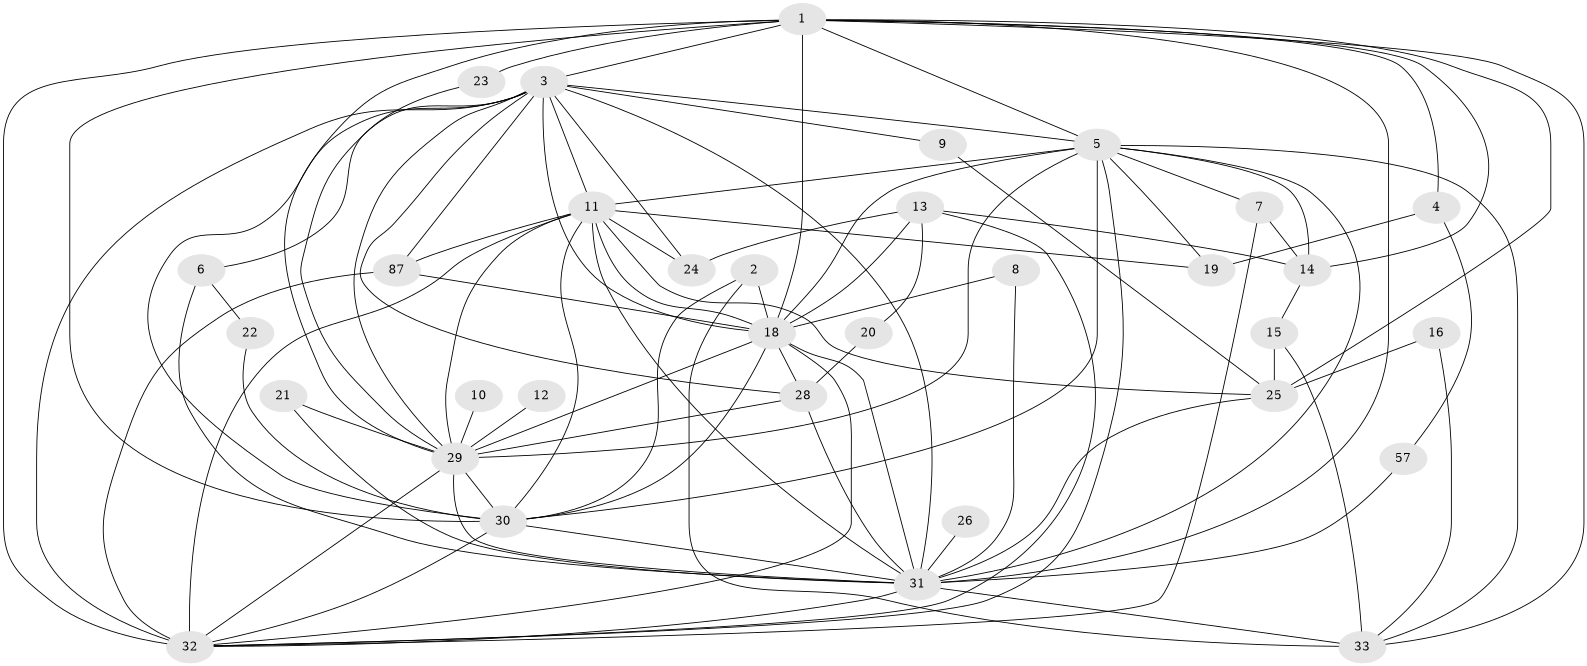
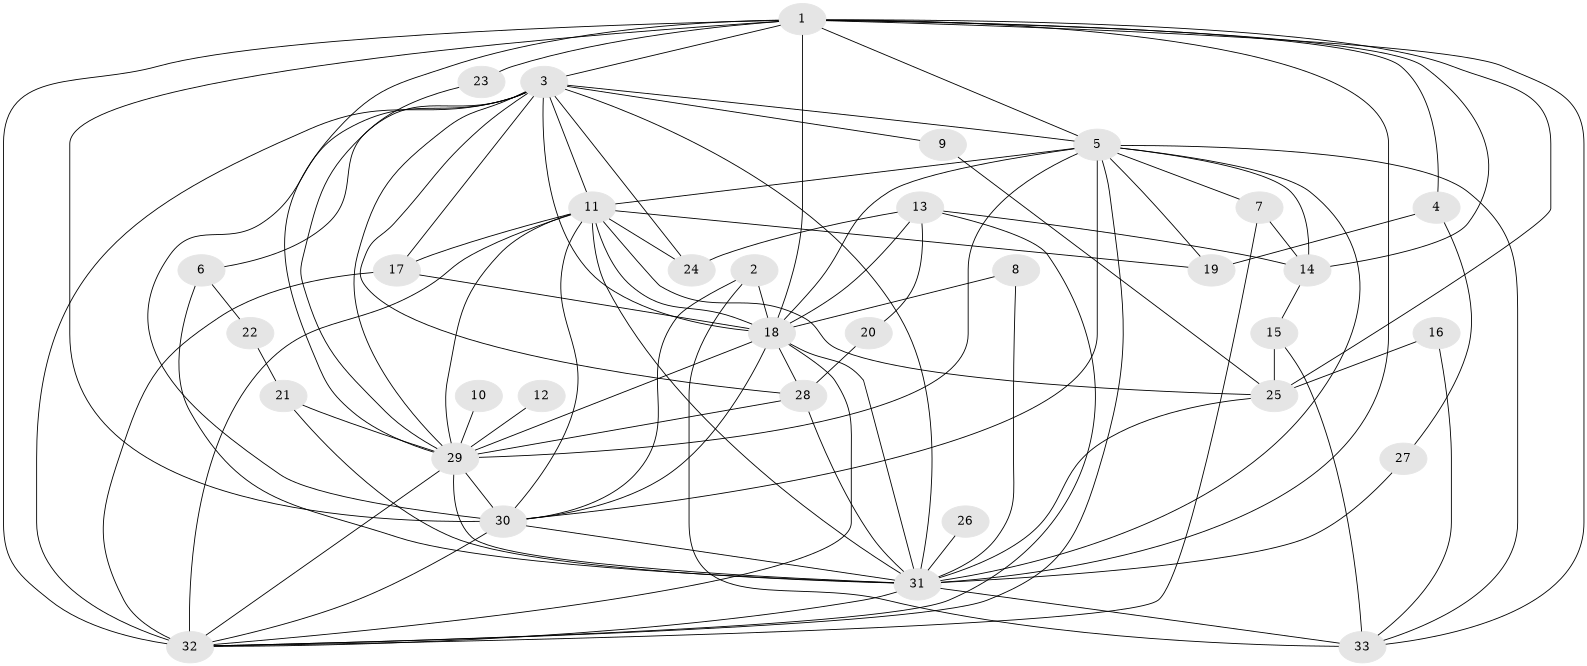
(397, 270) -> (397, 270)
(1403, 459) -> (1403, 459)
(326, 474) -> (270, 370)
